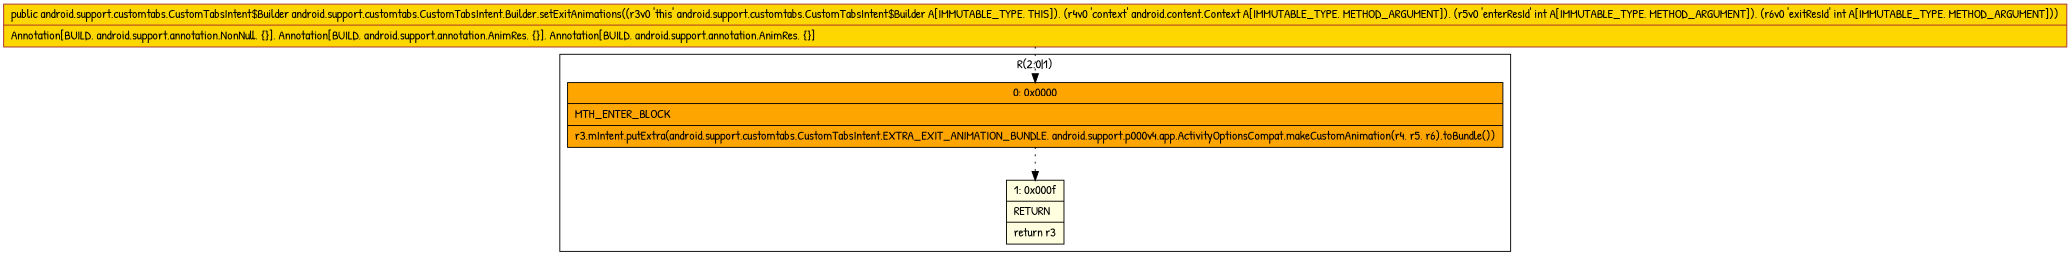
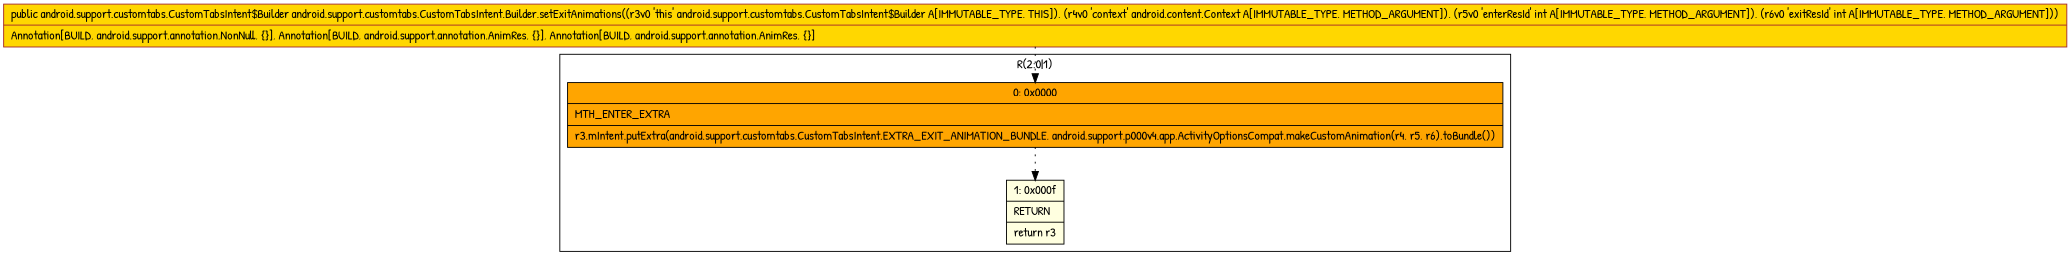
(623, 114) -> (623, 114)
